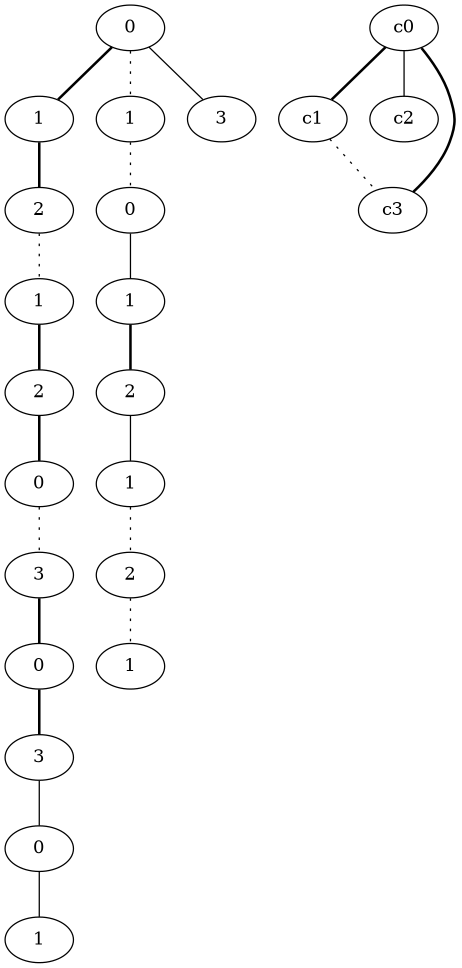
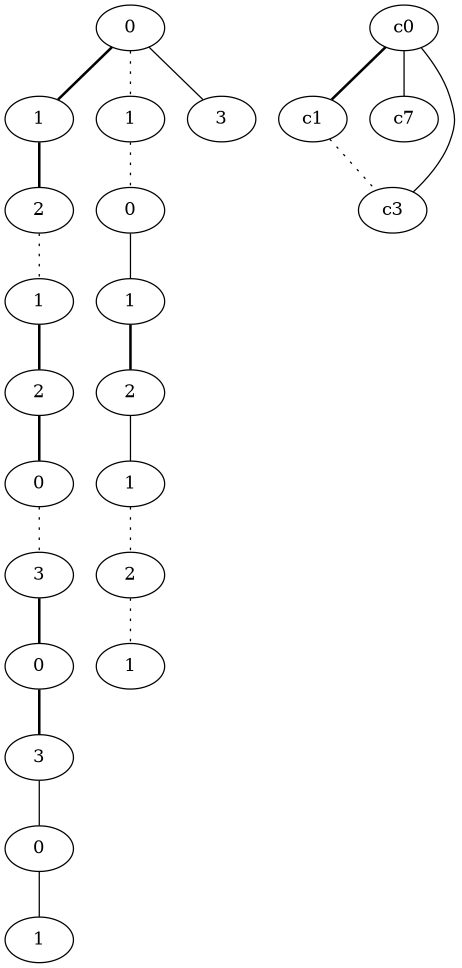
(404, 119) -> (404, 119)
(454, 122) -> (454, 122)
